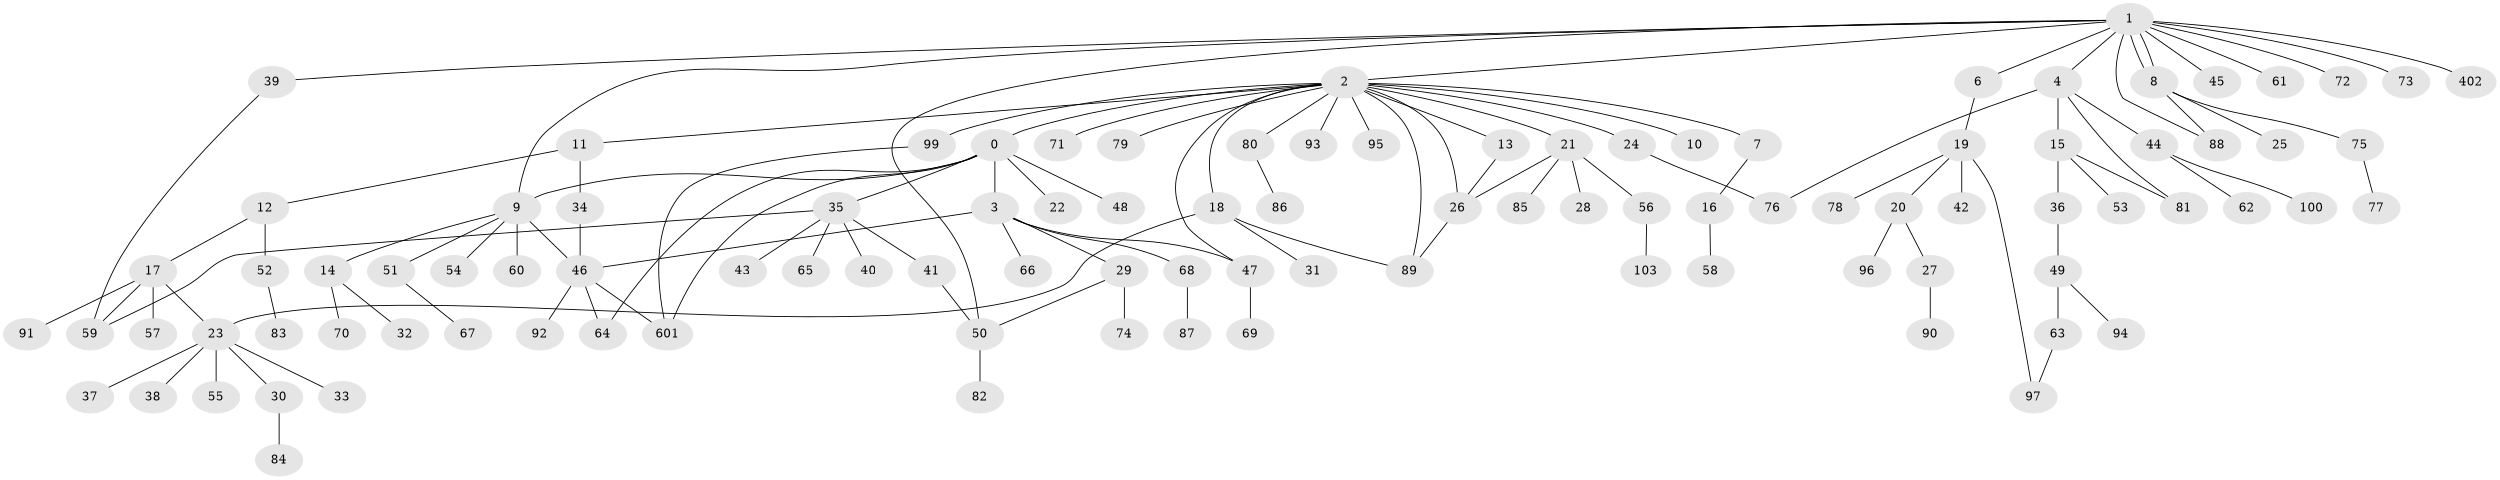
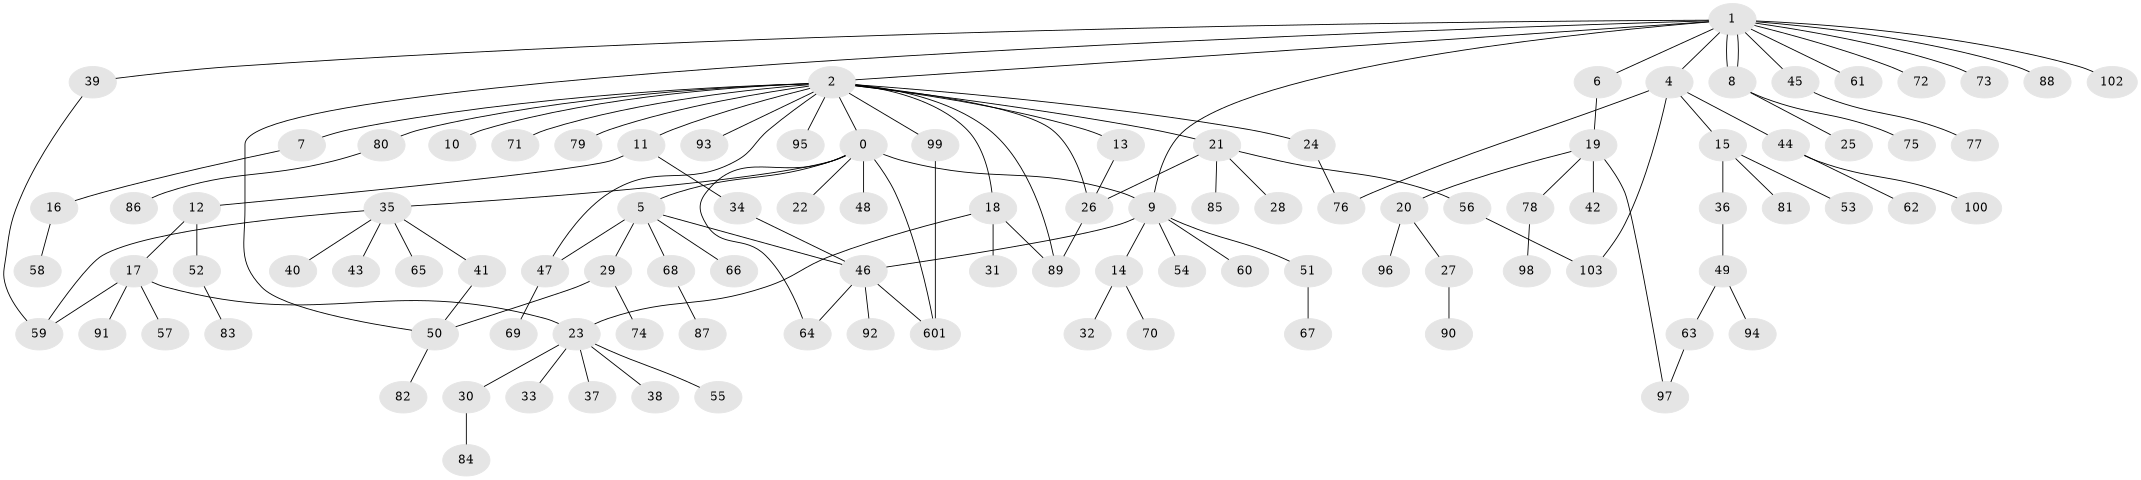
(2471, 82) -> (2112, 82)
(2186, 114) -> none
(2113, 151) -> (1643, 181)
(2368, 177) -> (1885, 114)
(995, 208) -> (641, 208)
none -> (1527, 271)
